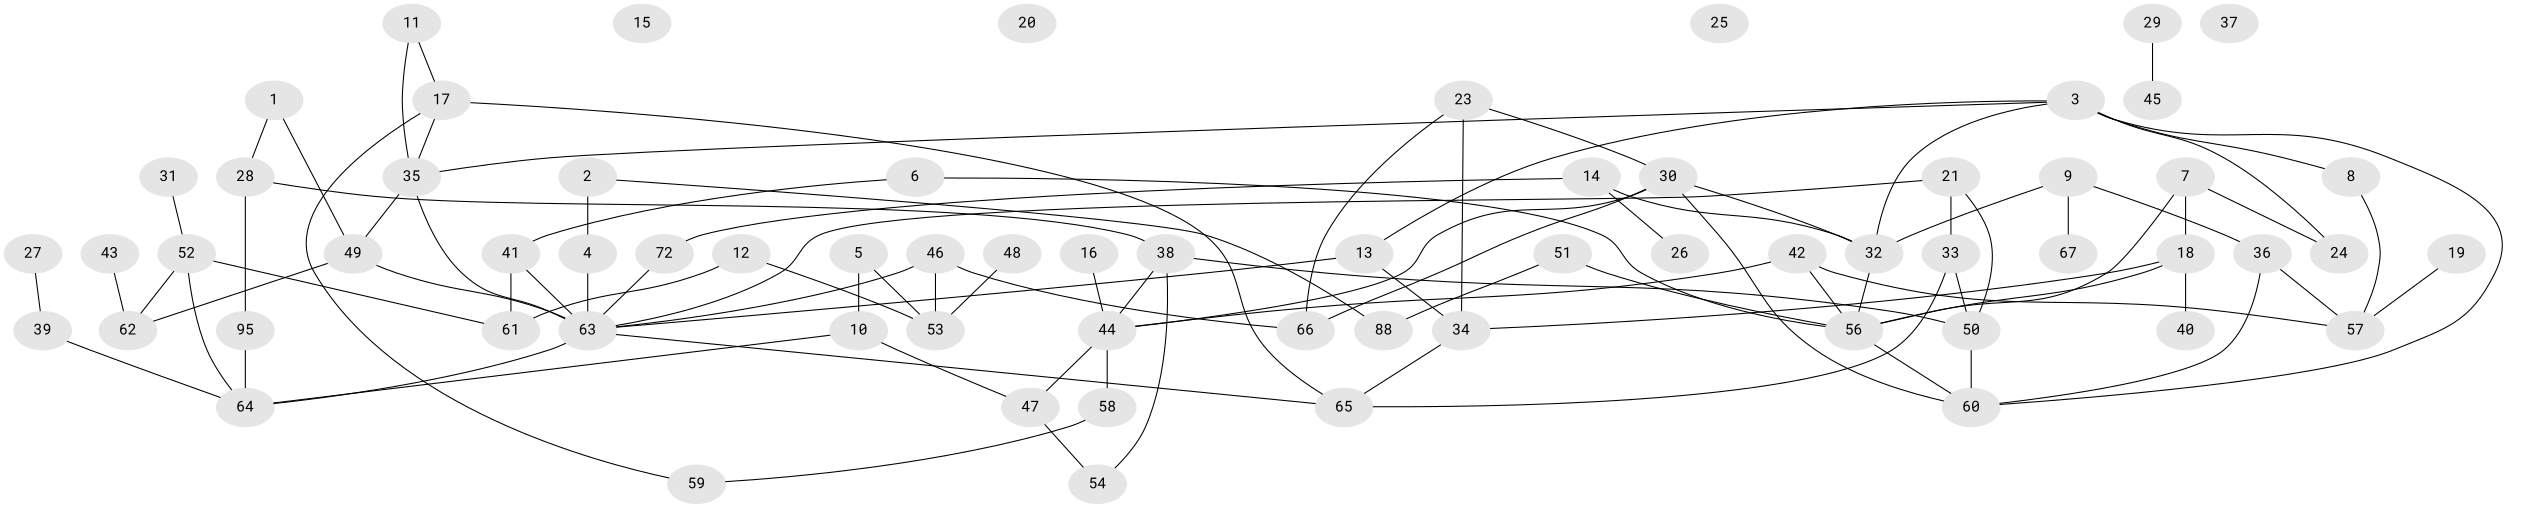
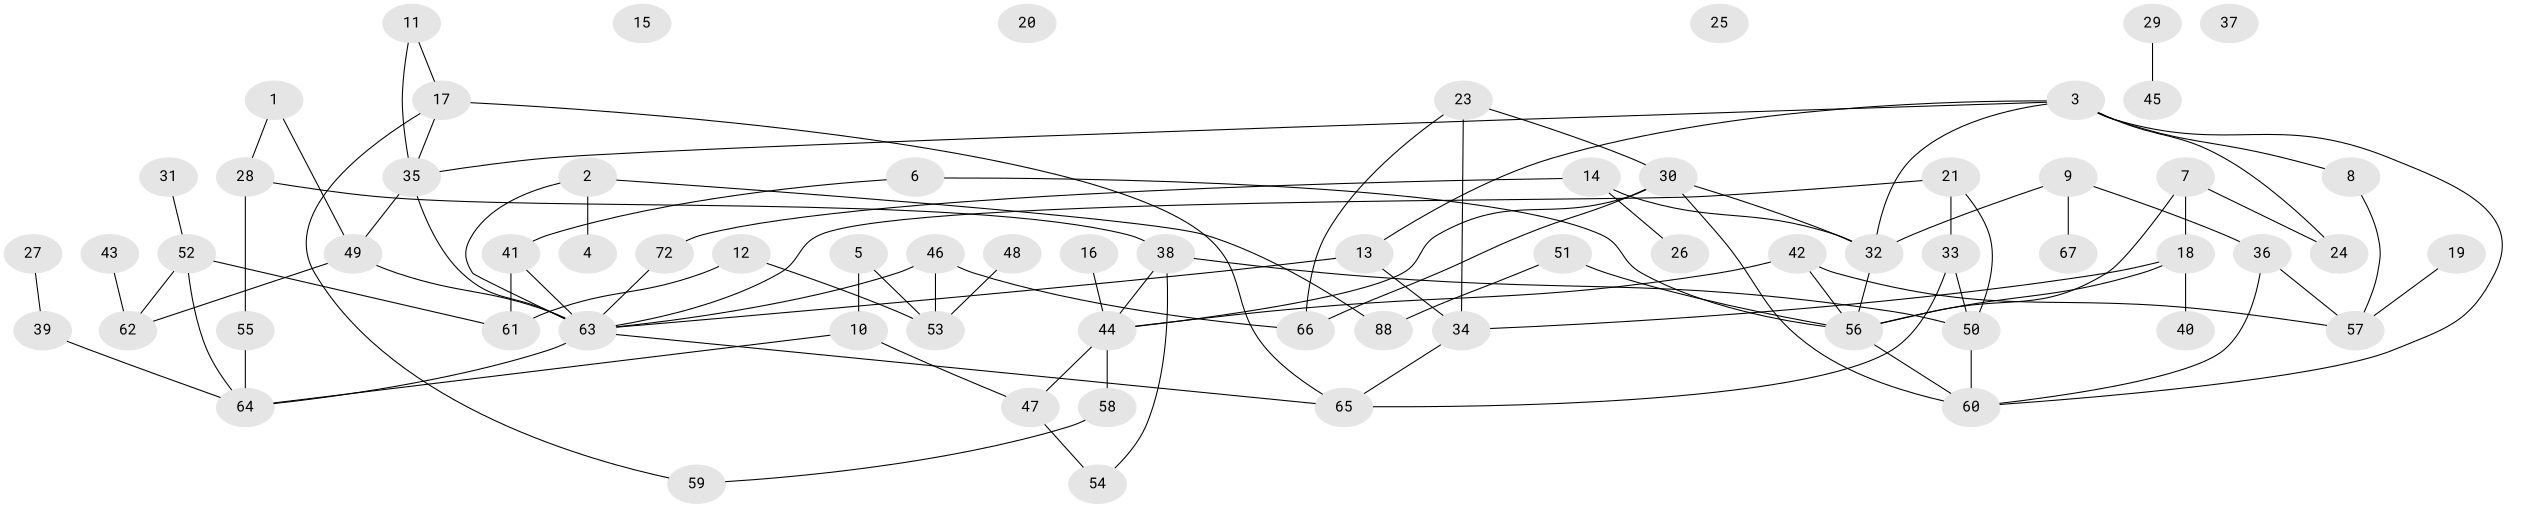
(588, 292) -> (466, 253)
(245, 331) -> (245, 331)
